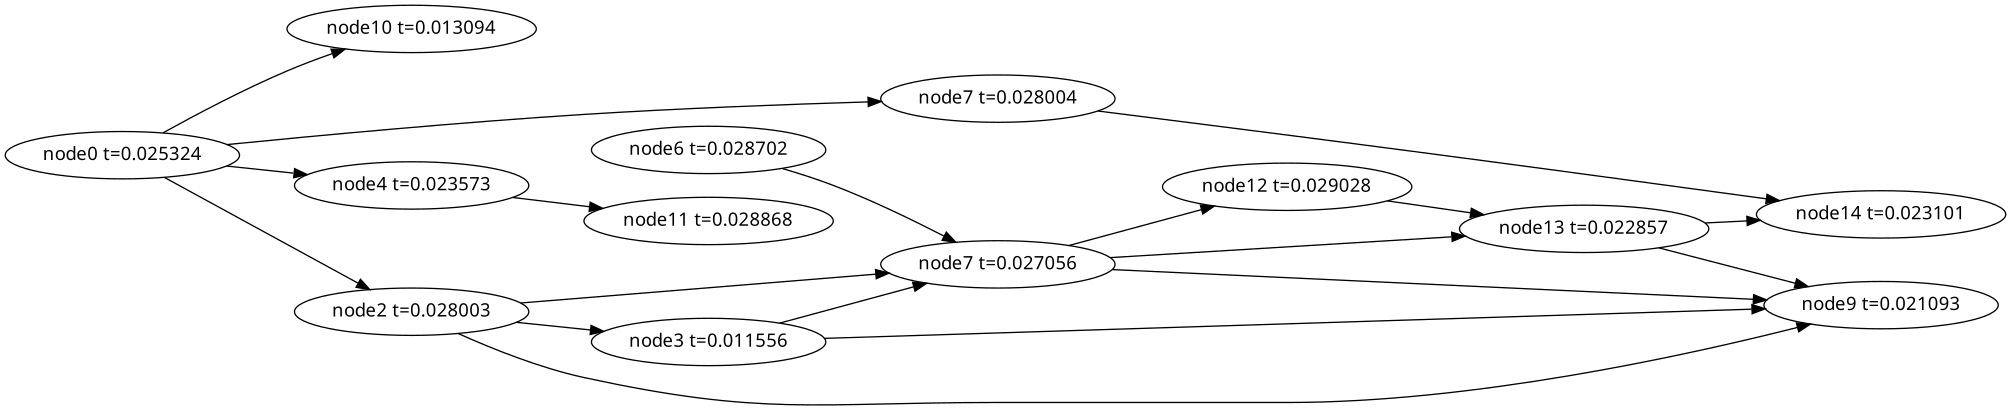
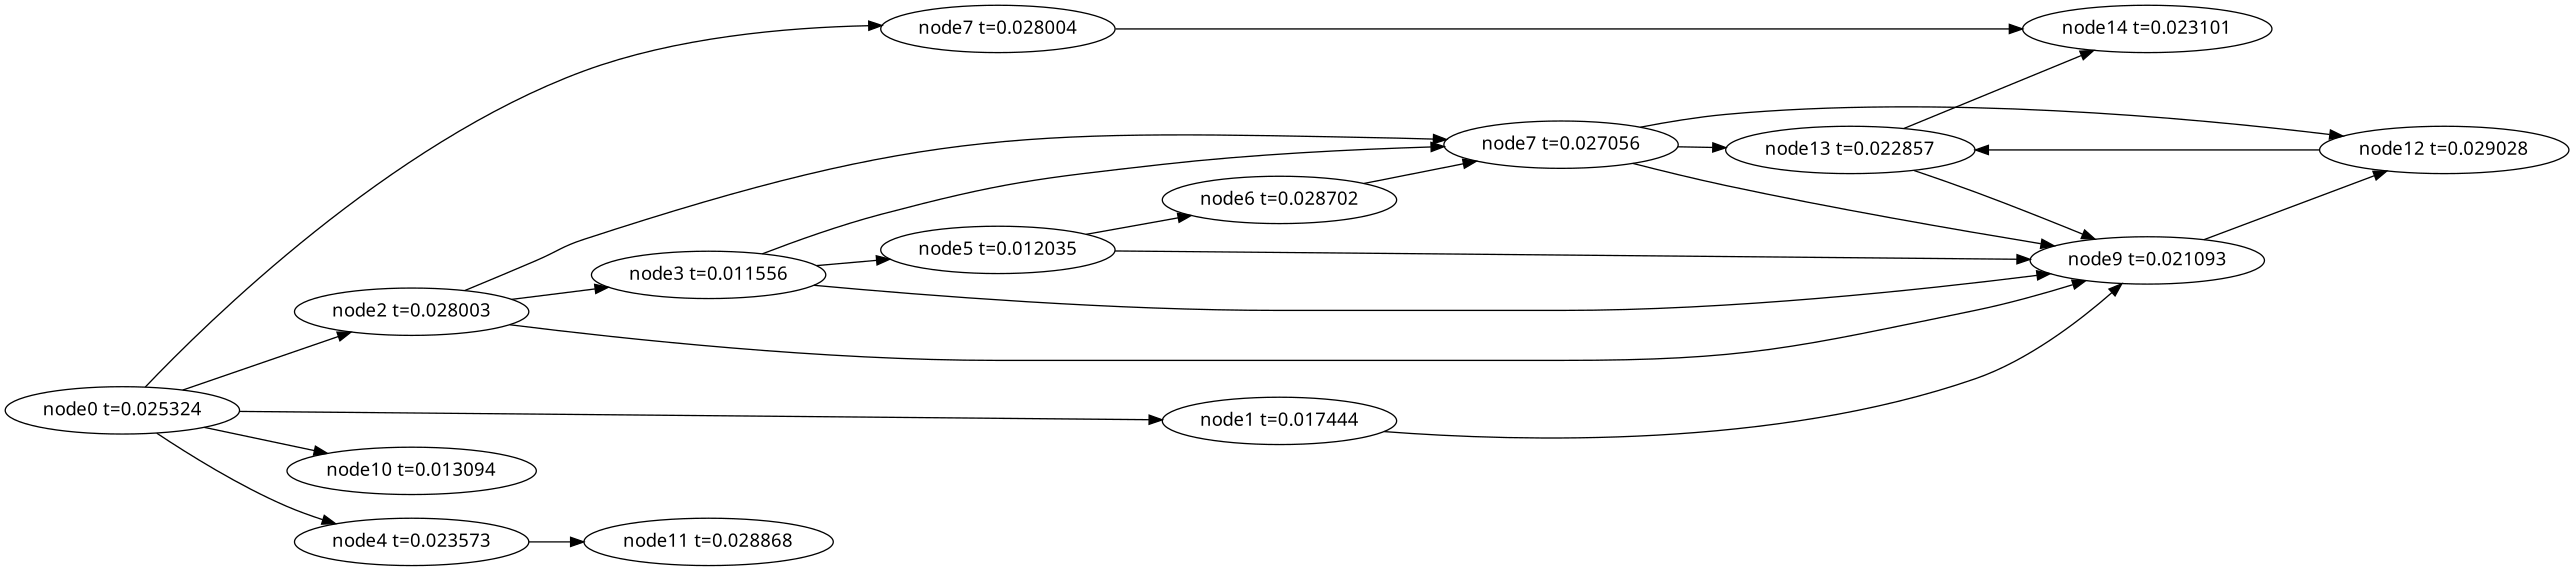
none -> (2289, 208)
none -> (998, 250)
none -> (1279, 421)
